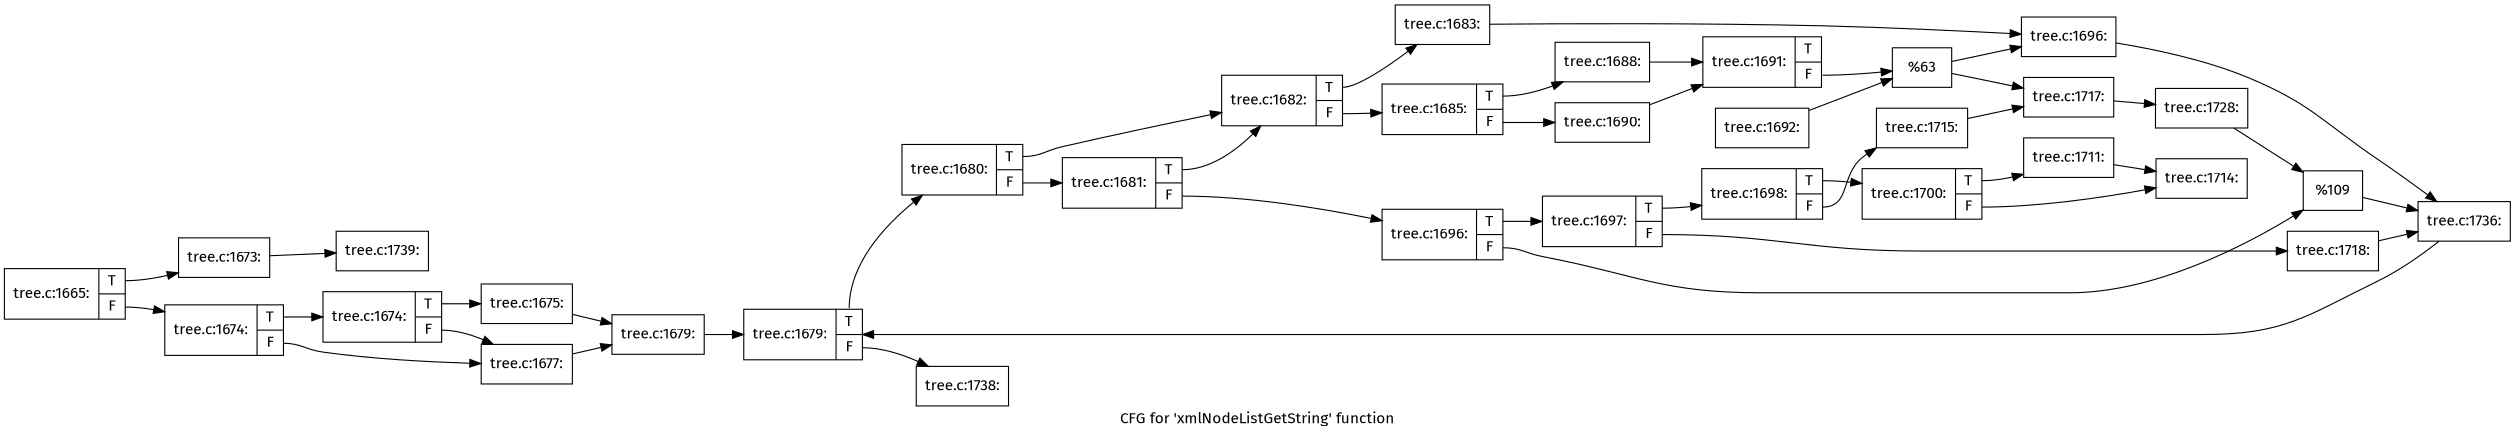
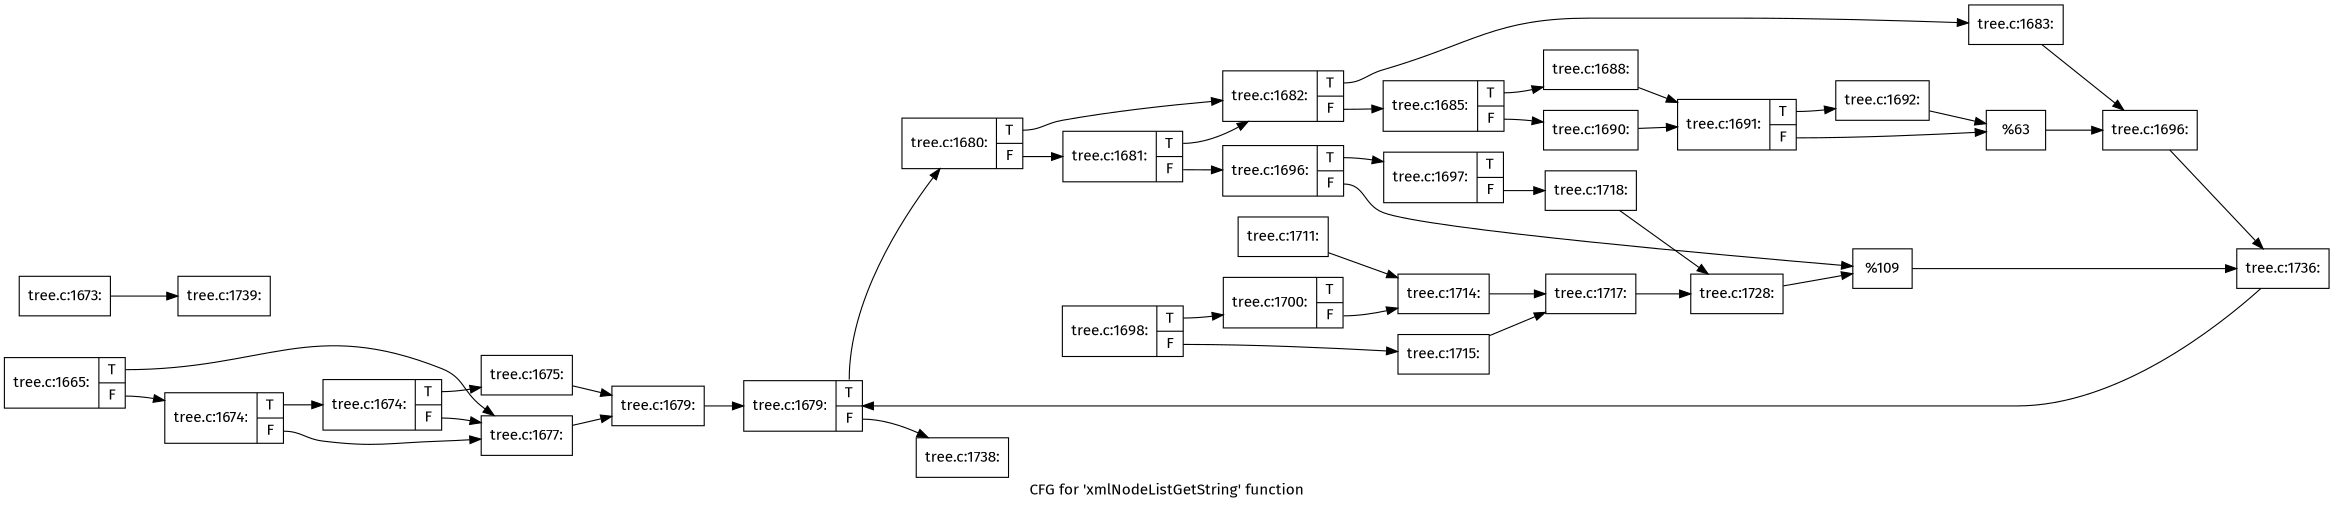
(1982, 80) -> (1512, 294)
none -> (1810, 111)
(1997, 180) -> none
(1676, 208) -> none
(2393, 237) -> (1659, 239)
(147, 279) -> (314, 347)
